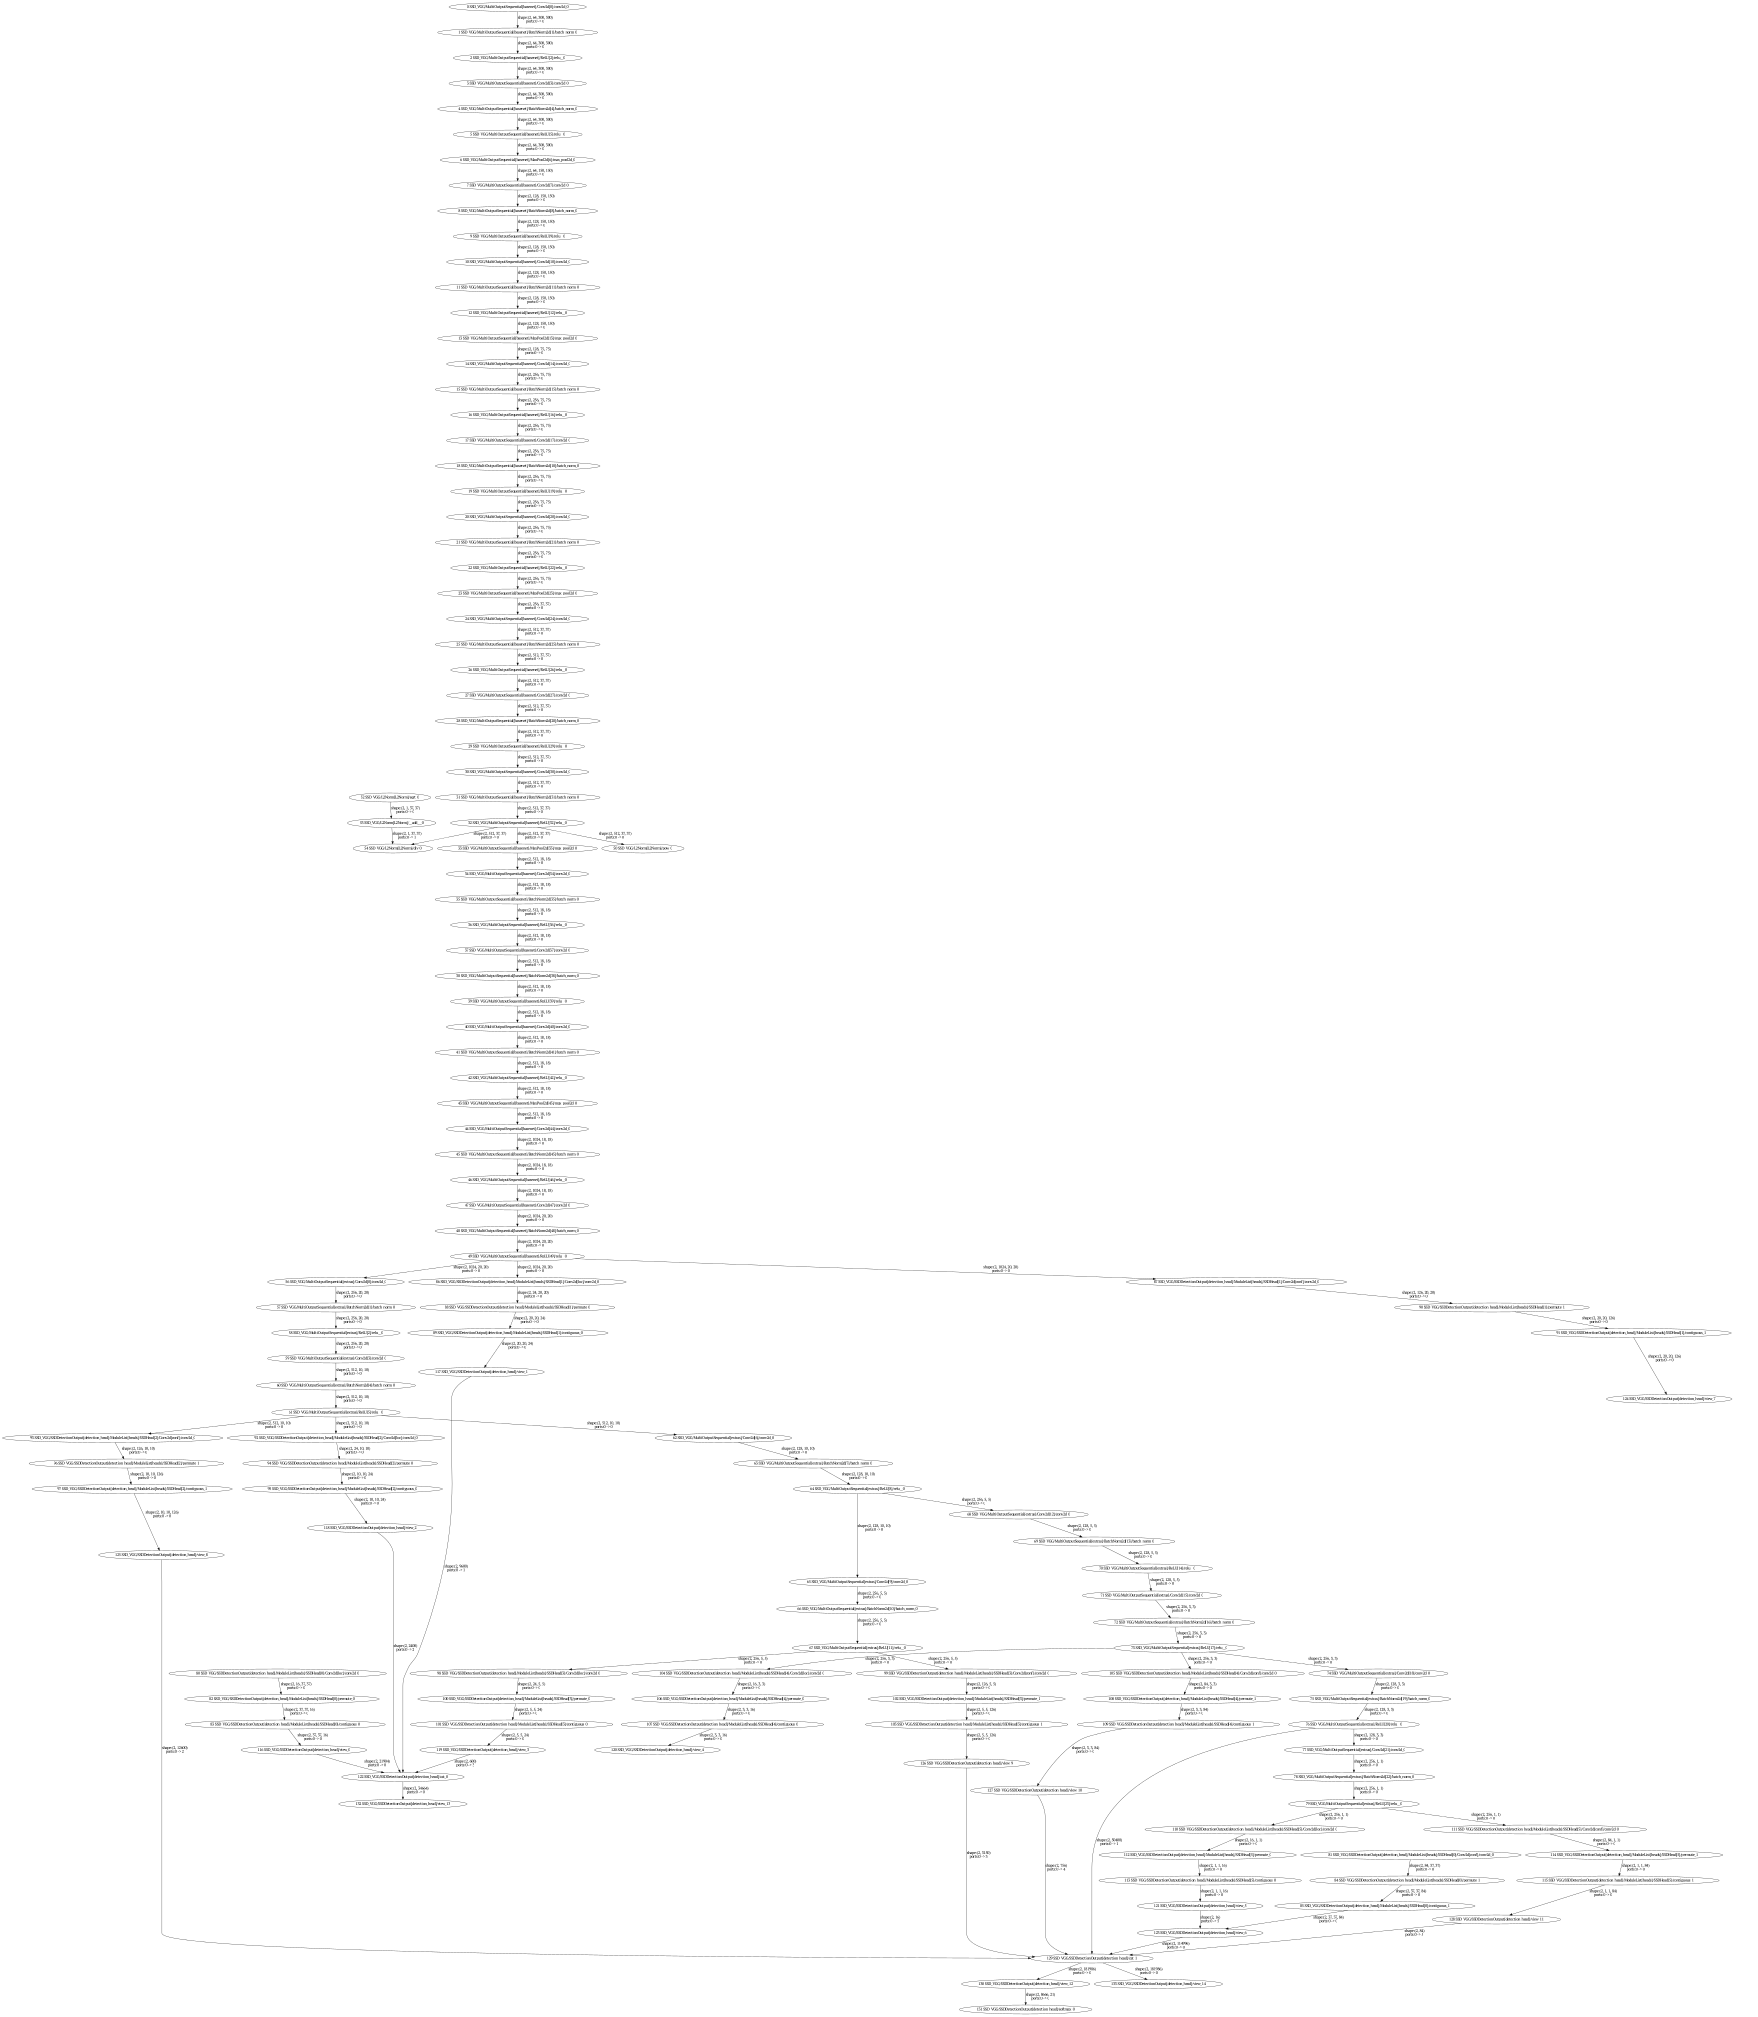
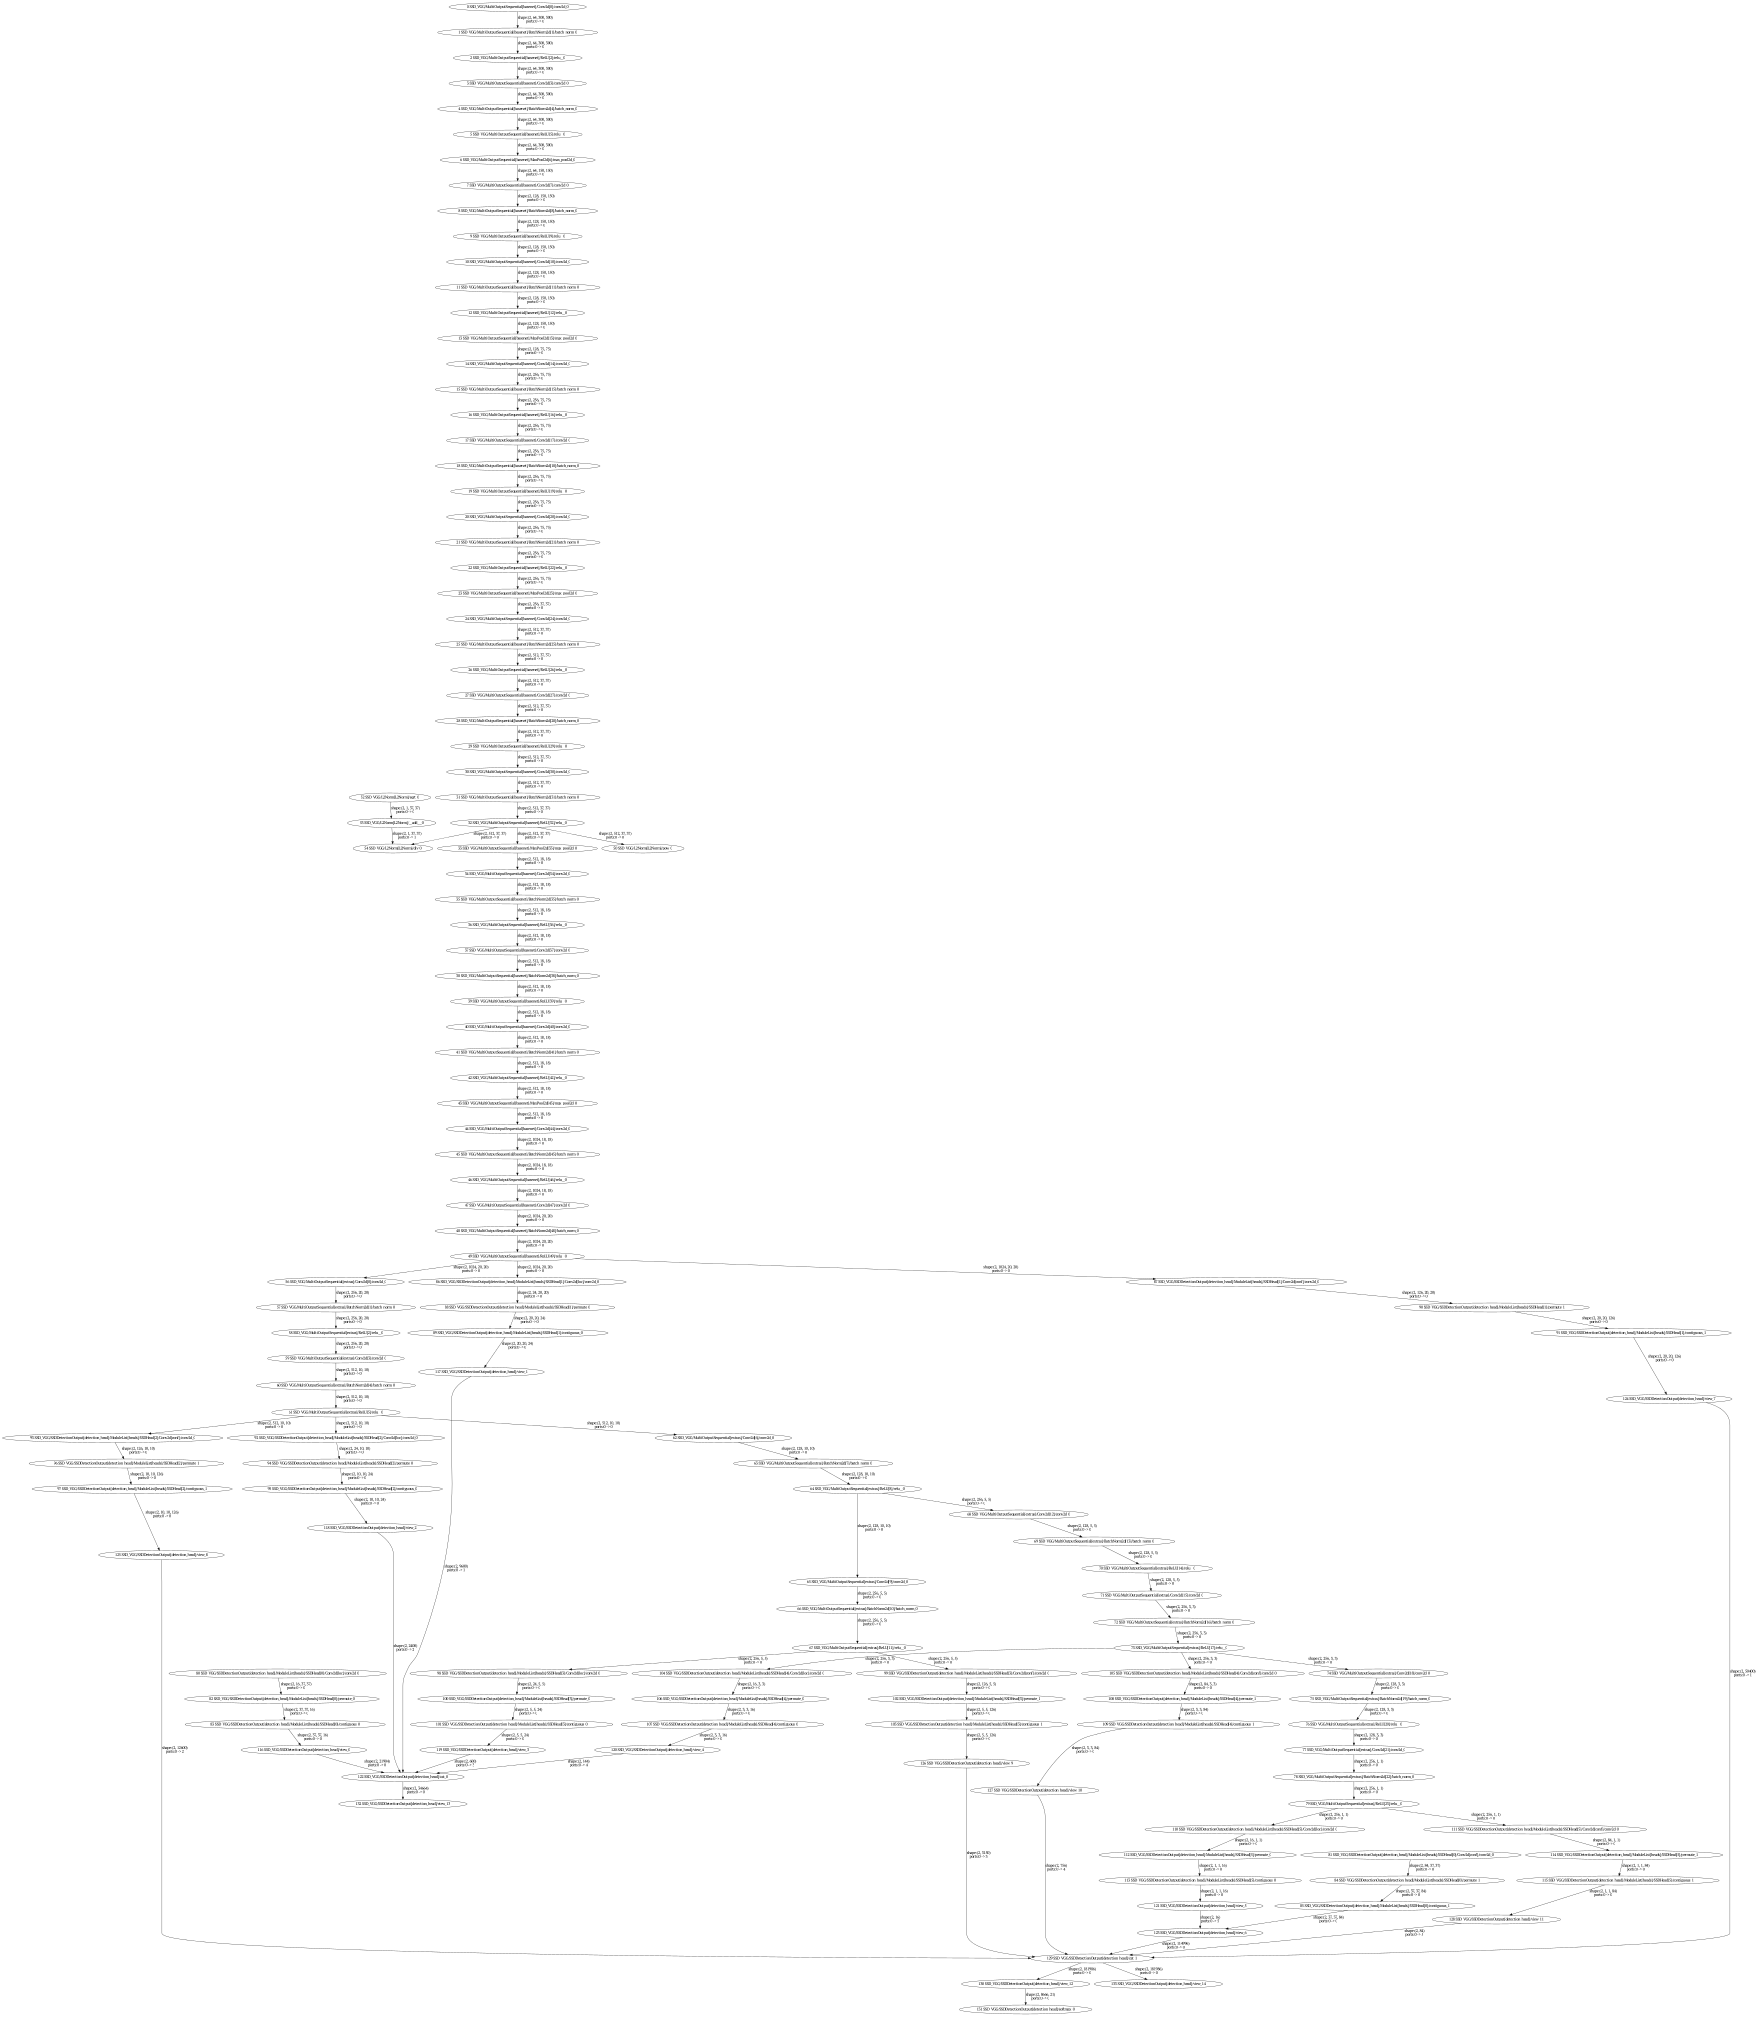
none -> (531, 1763)
(1141, 1784) -> (1714, 1938)
